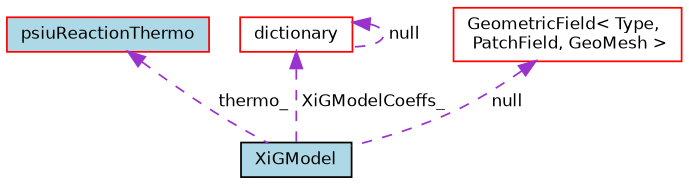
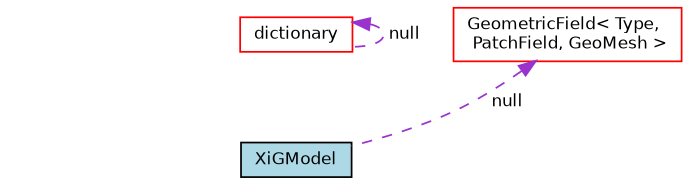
(108, 35) -> none
(296, 106) -> none
